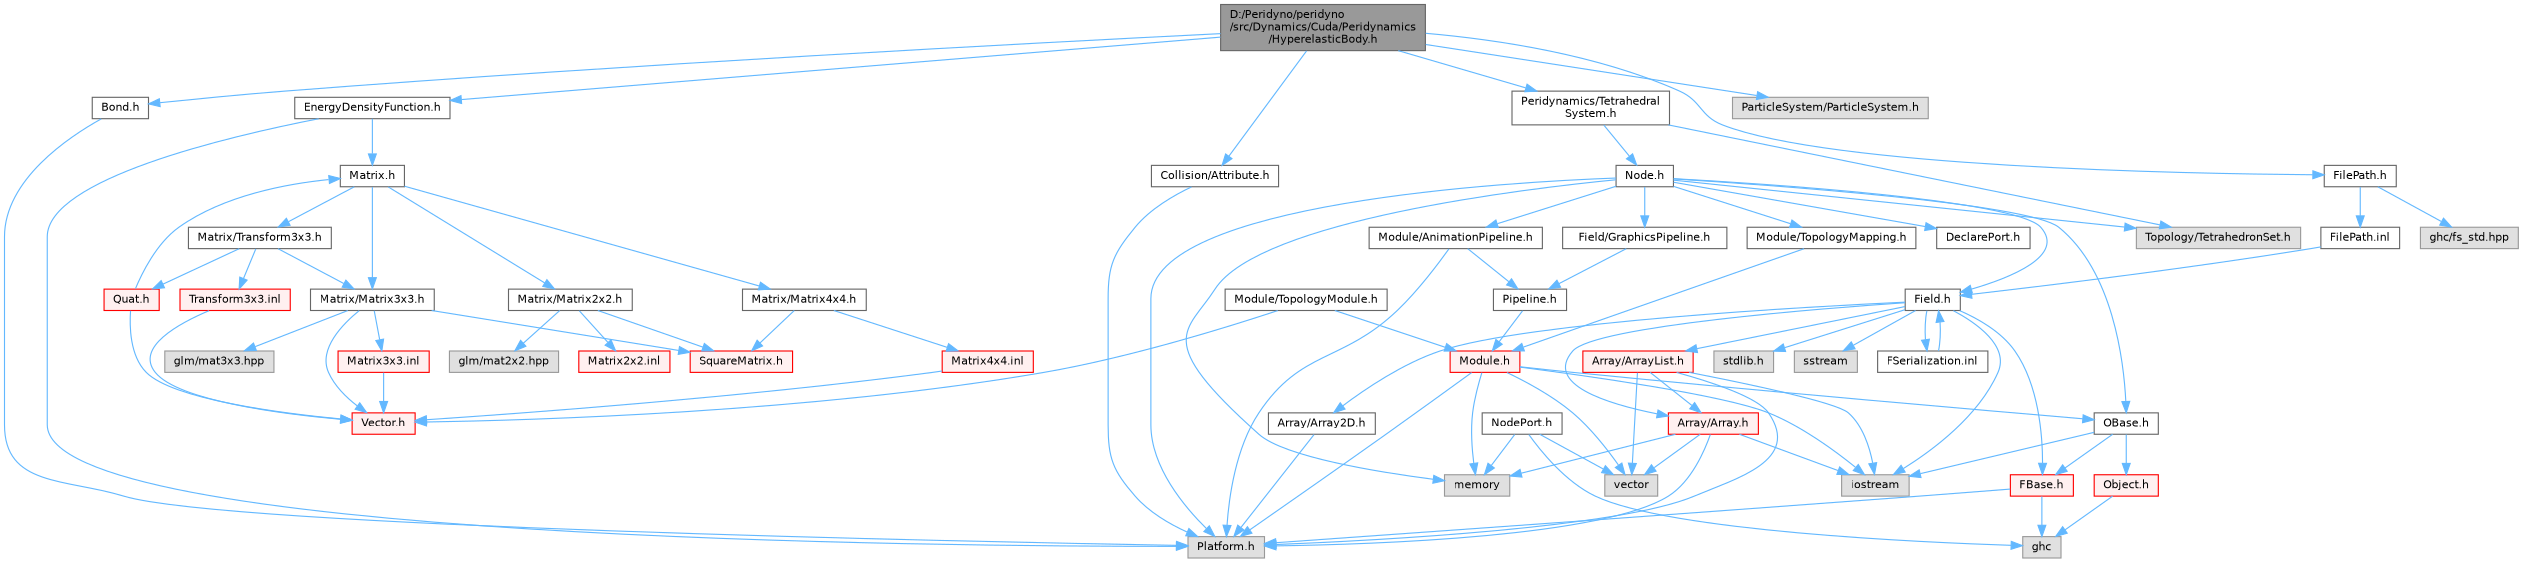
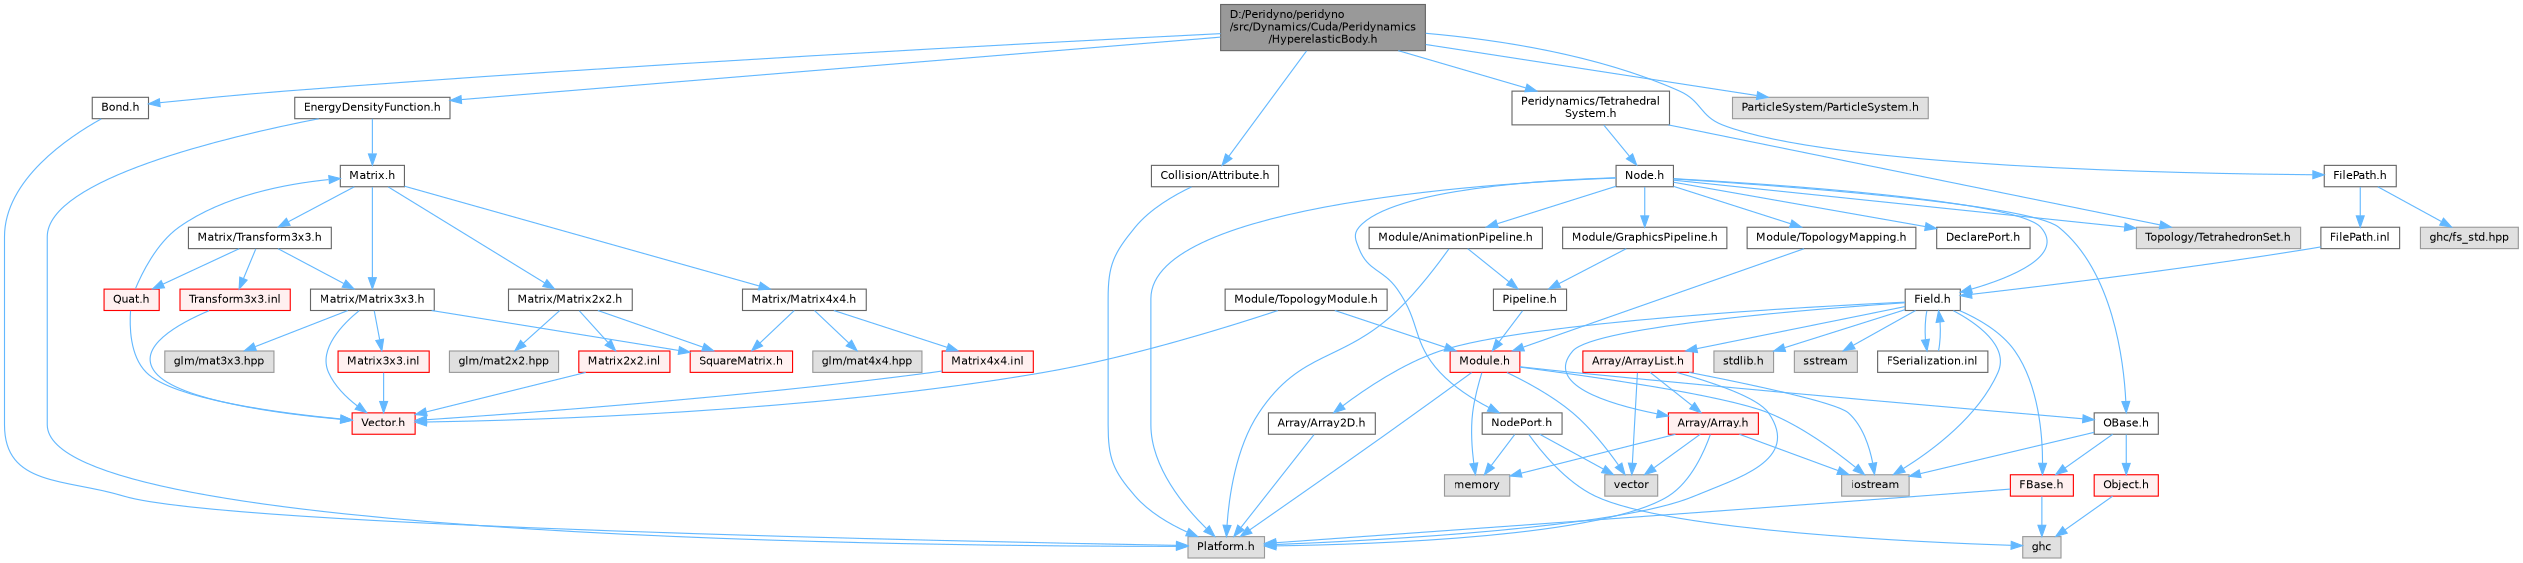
(1645, 238) -> (1645, 238)
(1237, 269) -> (1371, 218)
none -> (867, 362)
none -> (506, 392)
